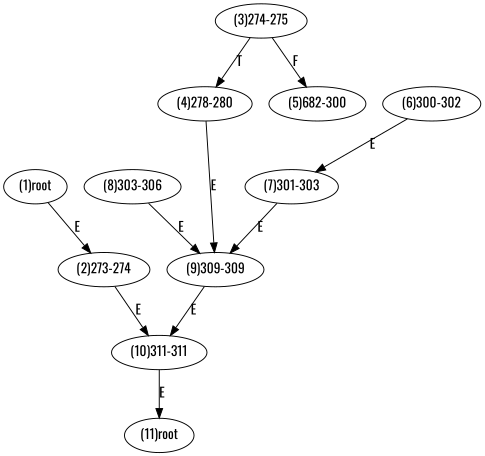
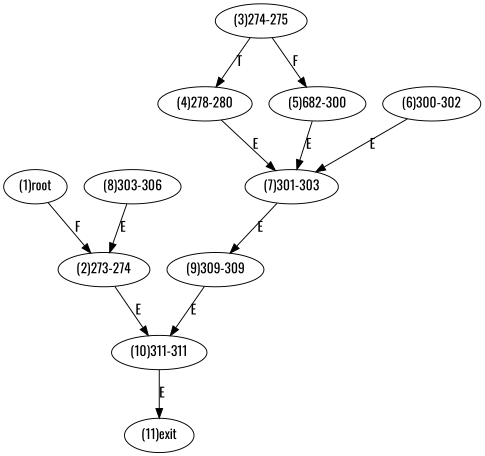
none -> (306, 141)
(210, 182) -> (245, 142)
(171, 225) -> (120, 224)
(78, 228) -> (78, 228)
(159, 435) -> (159, 435)
